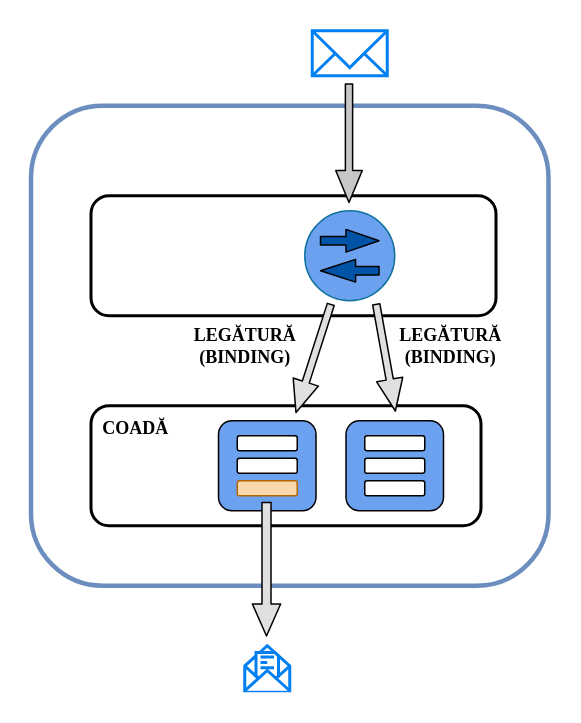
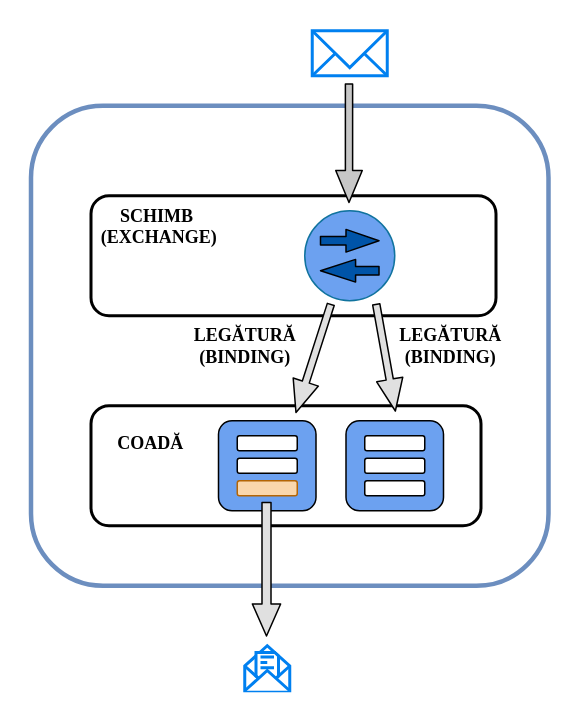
none -> (151, 218)
(136, 428) -> (151, 443)
